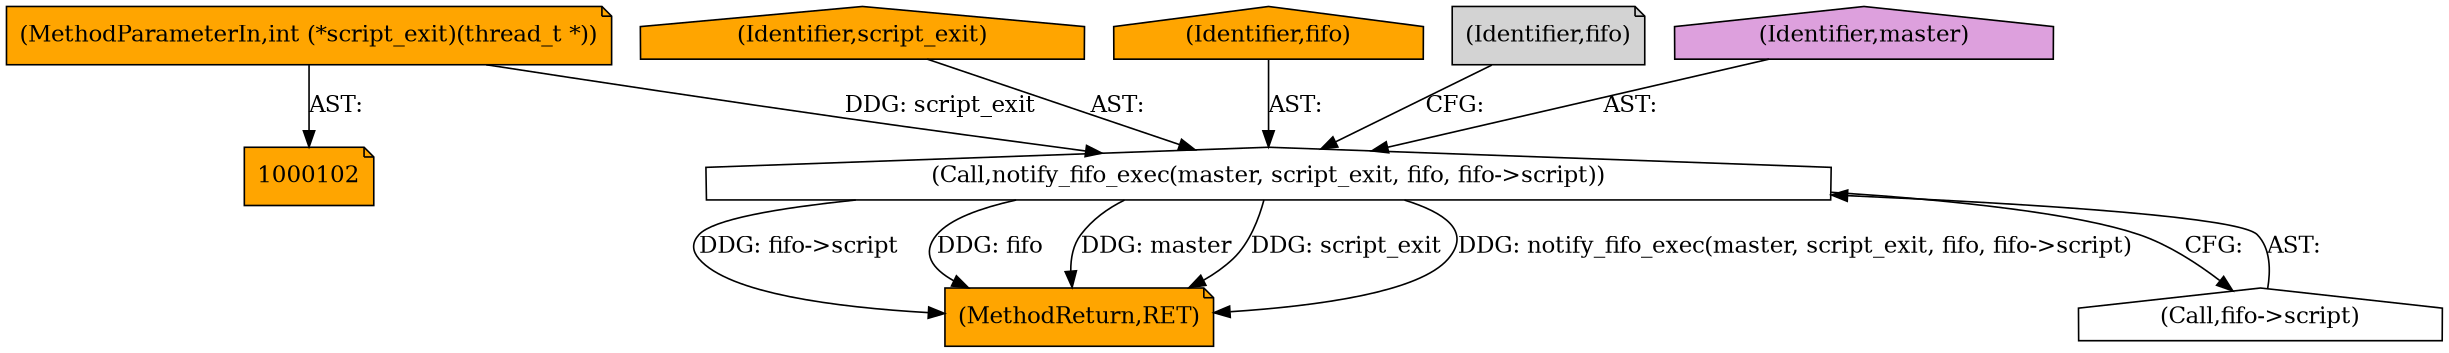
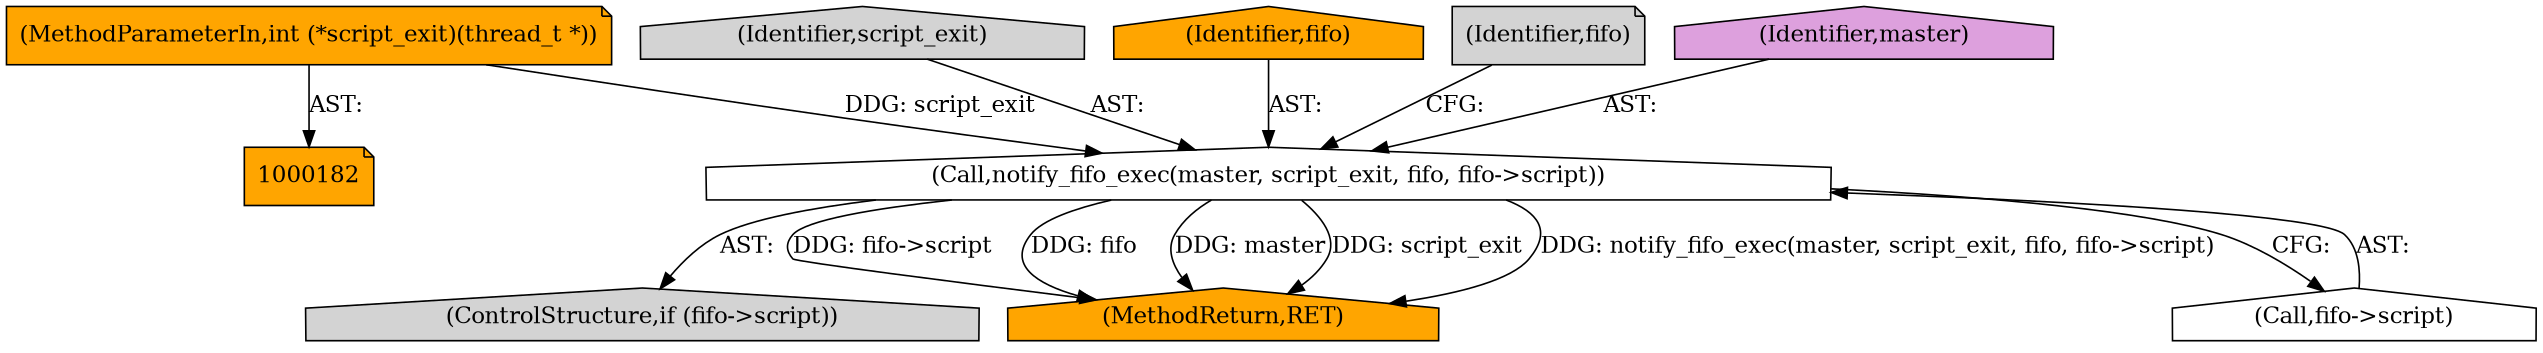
(862, 36) -> (862, 36)
(309, 176) -> (309, 176)
none -> (642, 317)
(1079, 317) -> (1223, 317)
